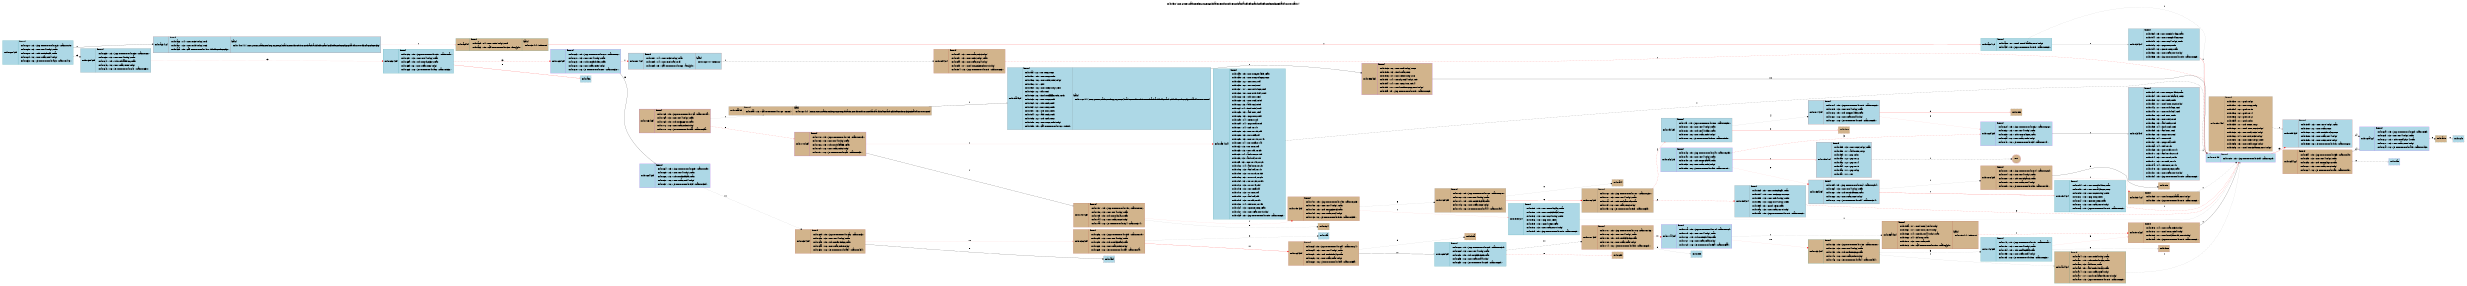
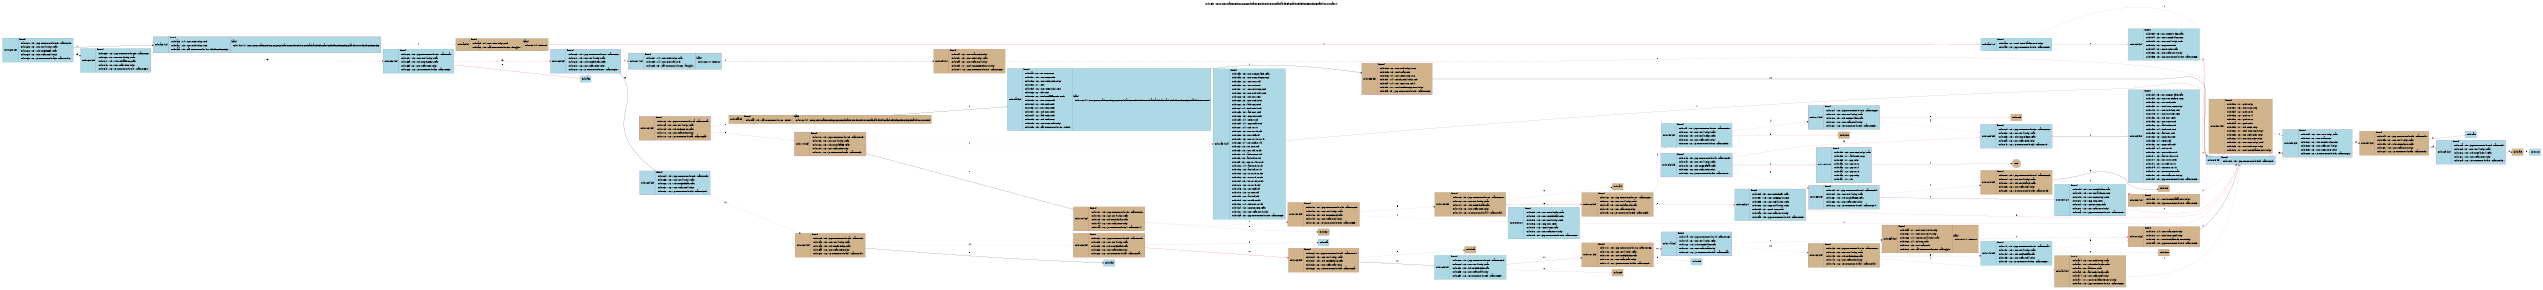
(2355, 136) -> (2355, 143)
